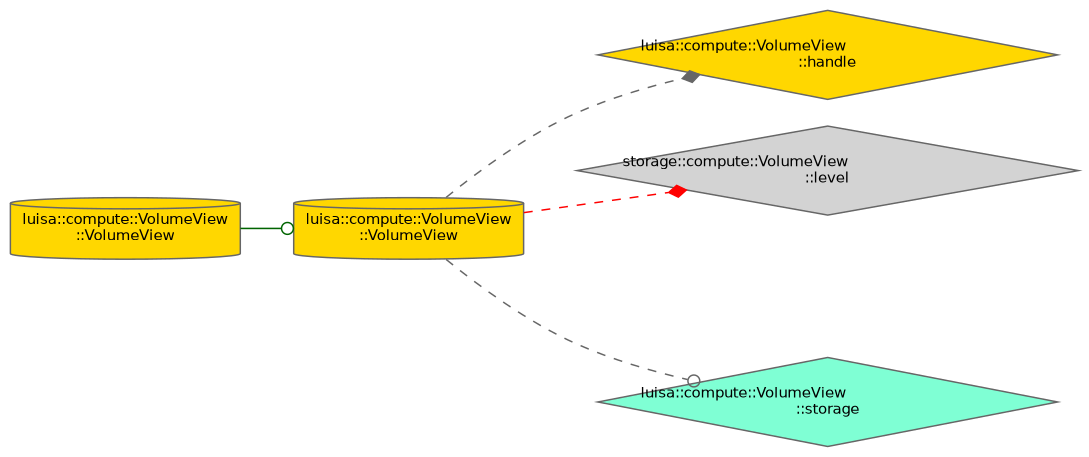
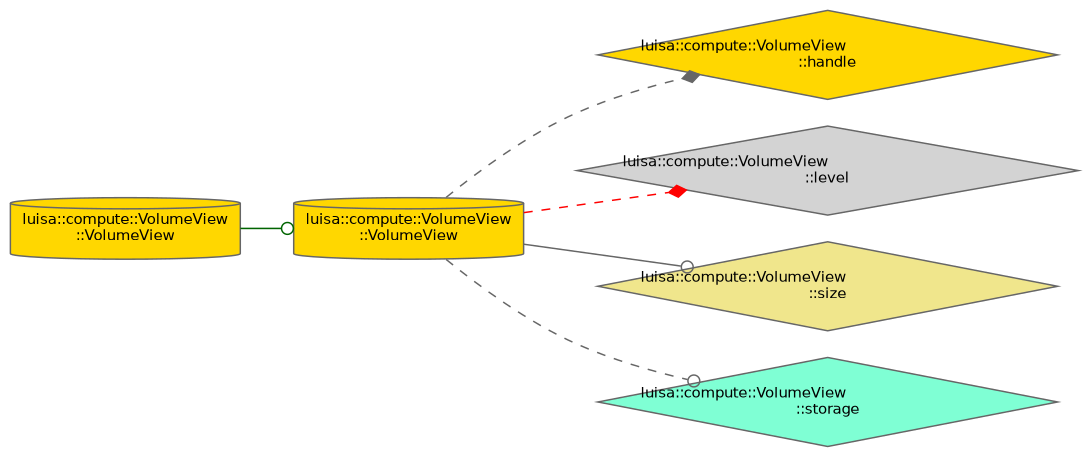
(828, 171) -> (828, 171)
none -> (828, 286)
